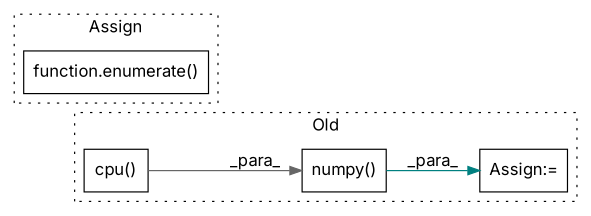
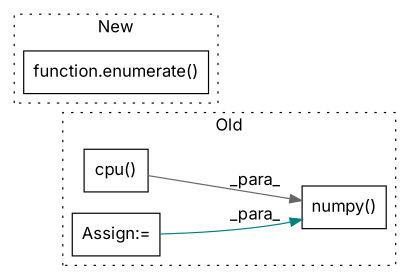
(116, 28) -> (116, 28)
(427, 171) -> (226, 230)
